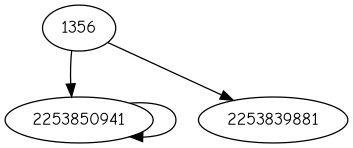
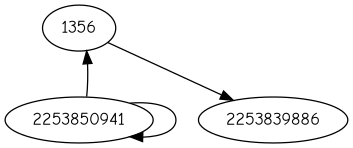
(71, 67) -> (88, 80)
(273, 120) -> (273, 120)
